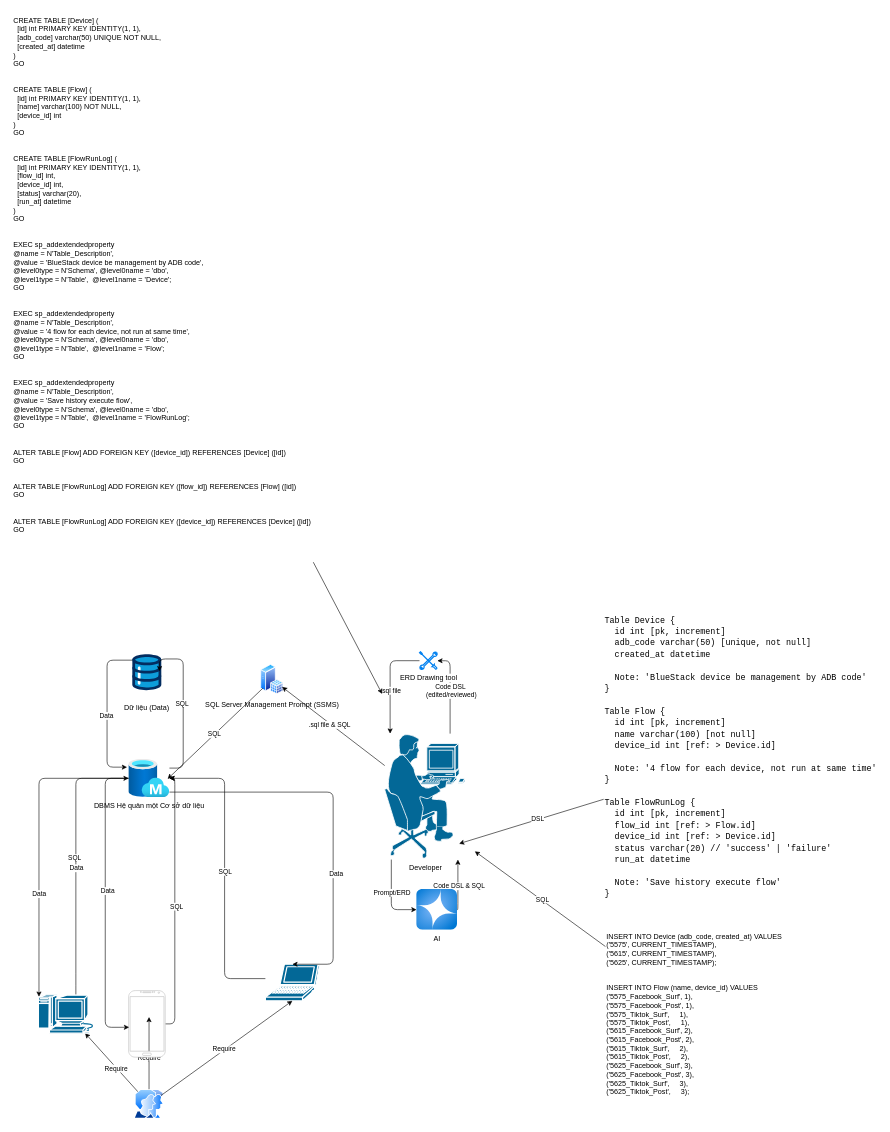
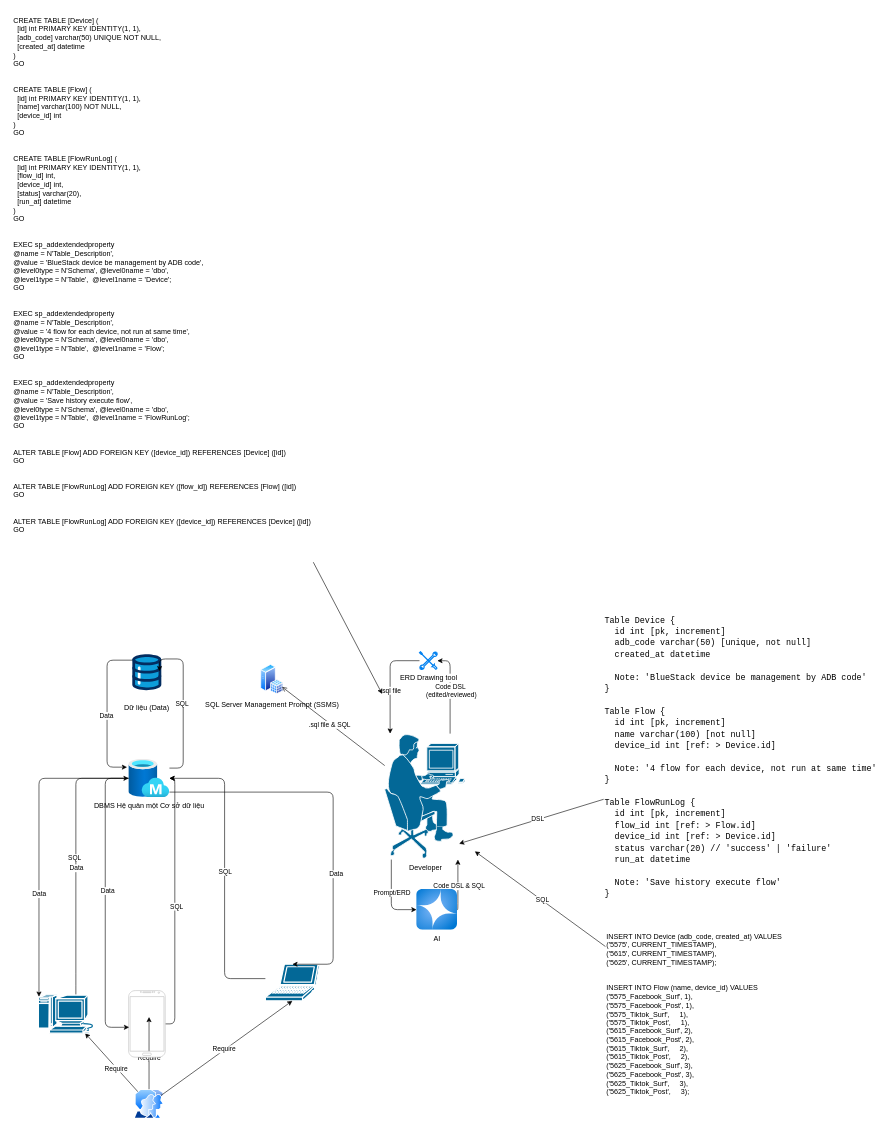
(286, 690) -> (285, 689)
(219, 731) -> none
